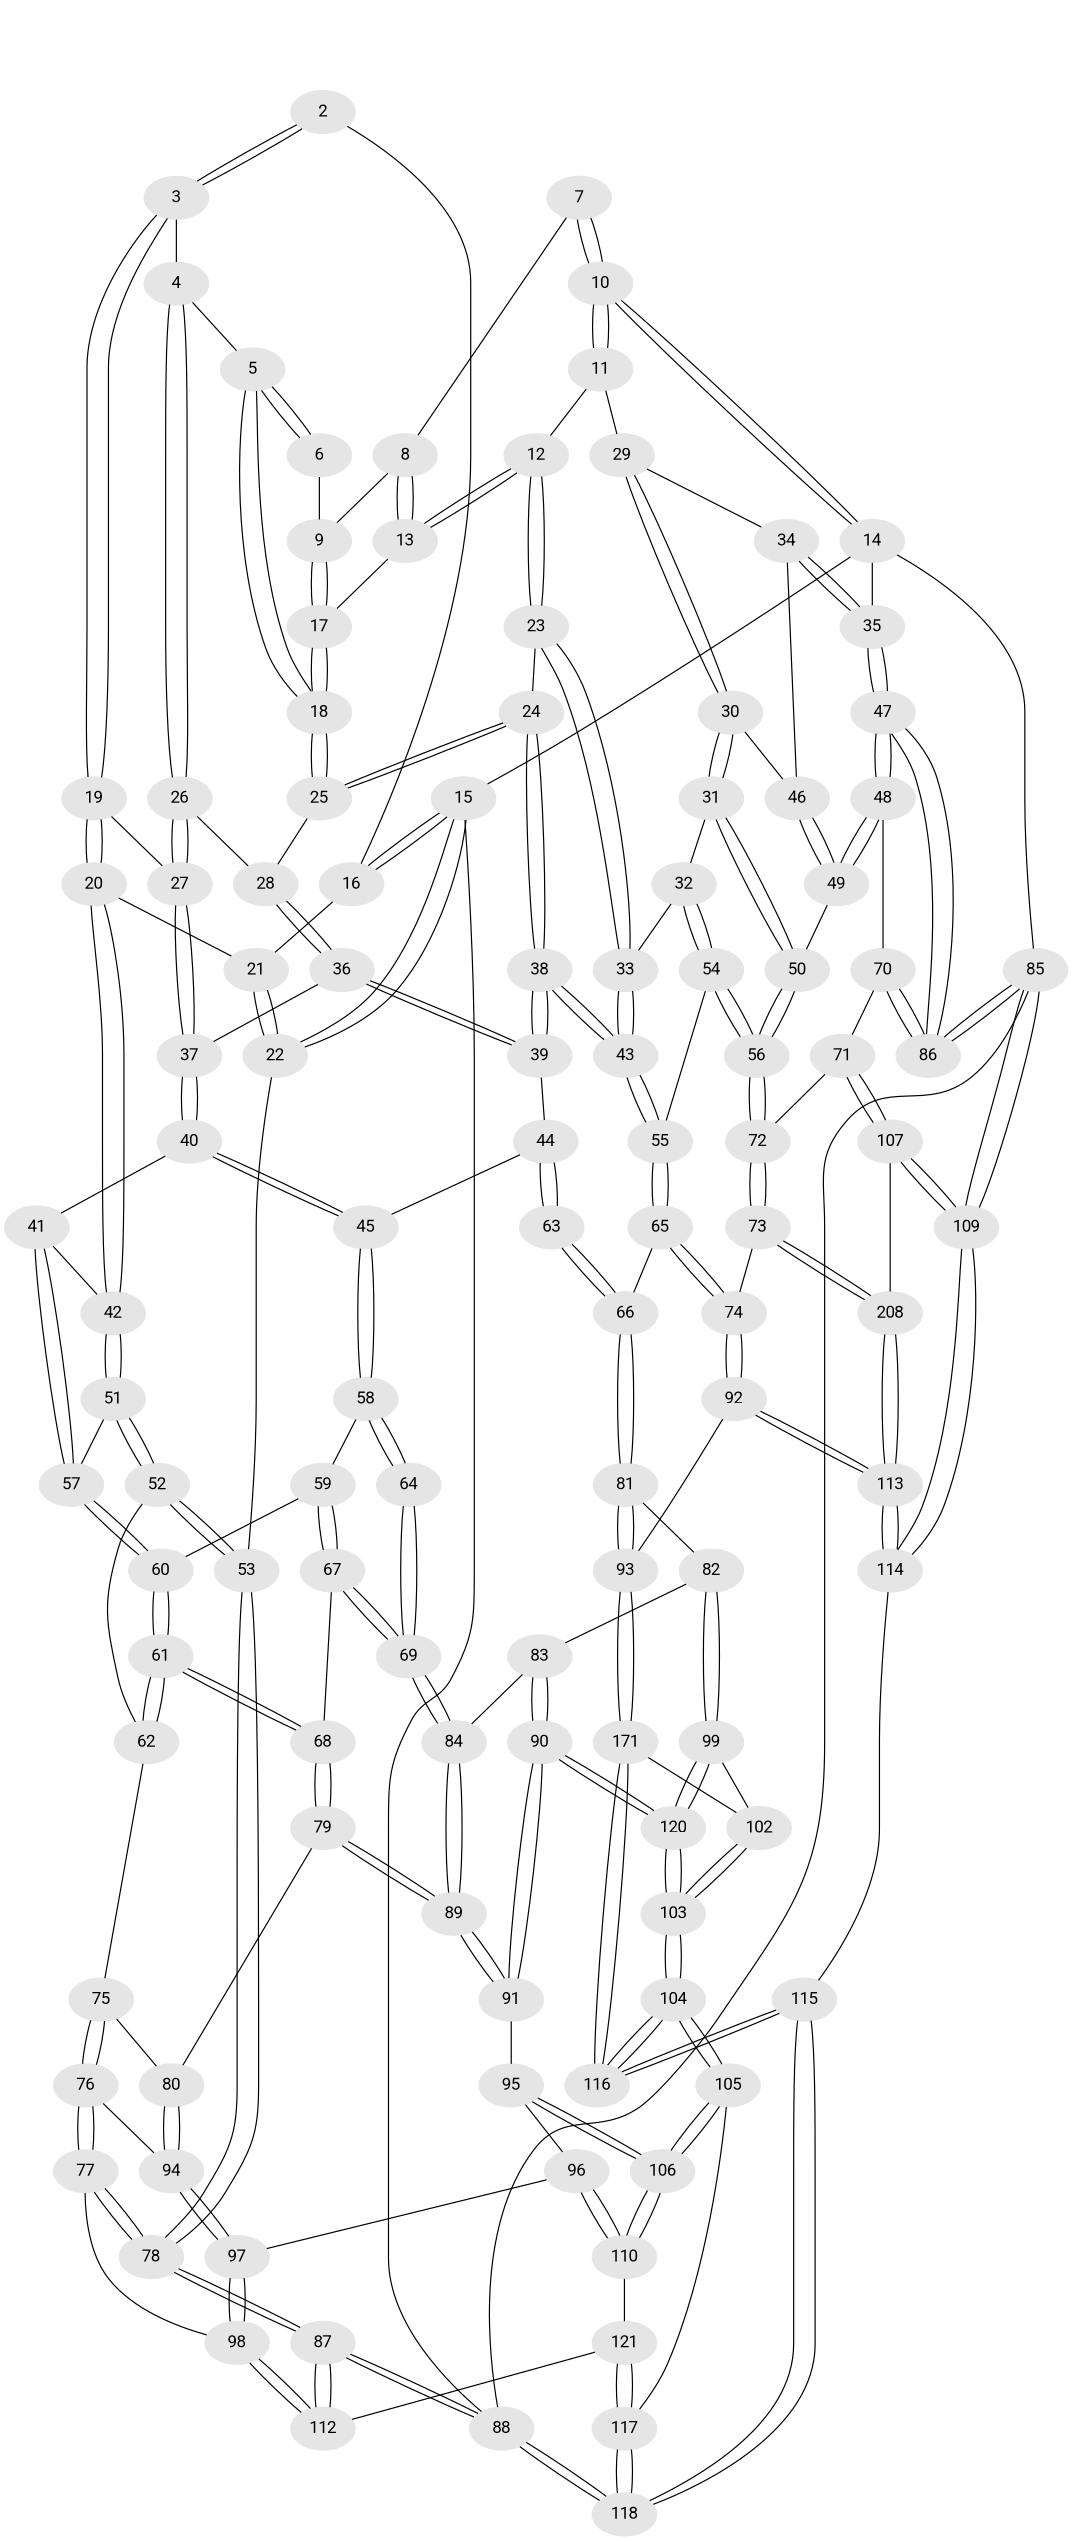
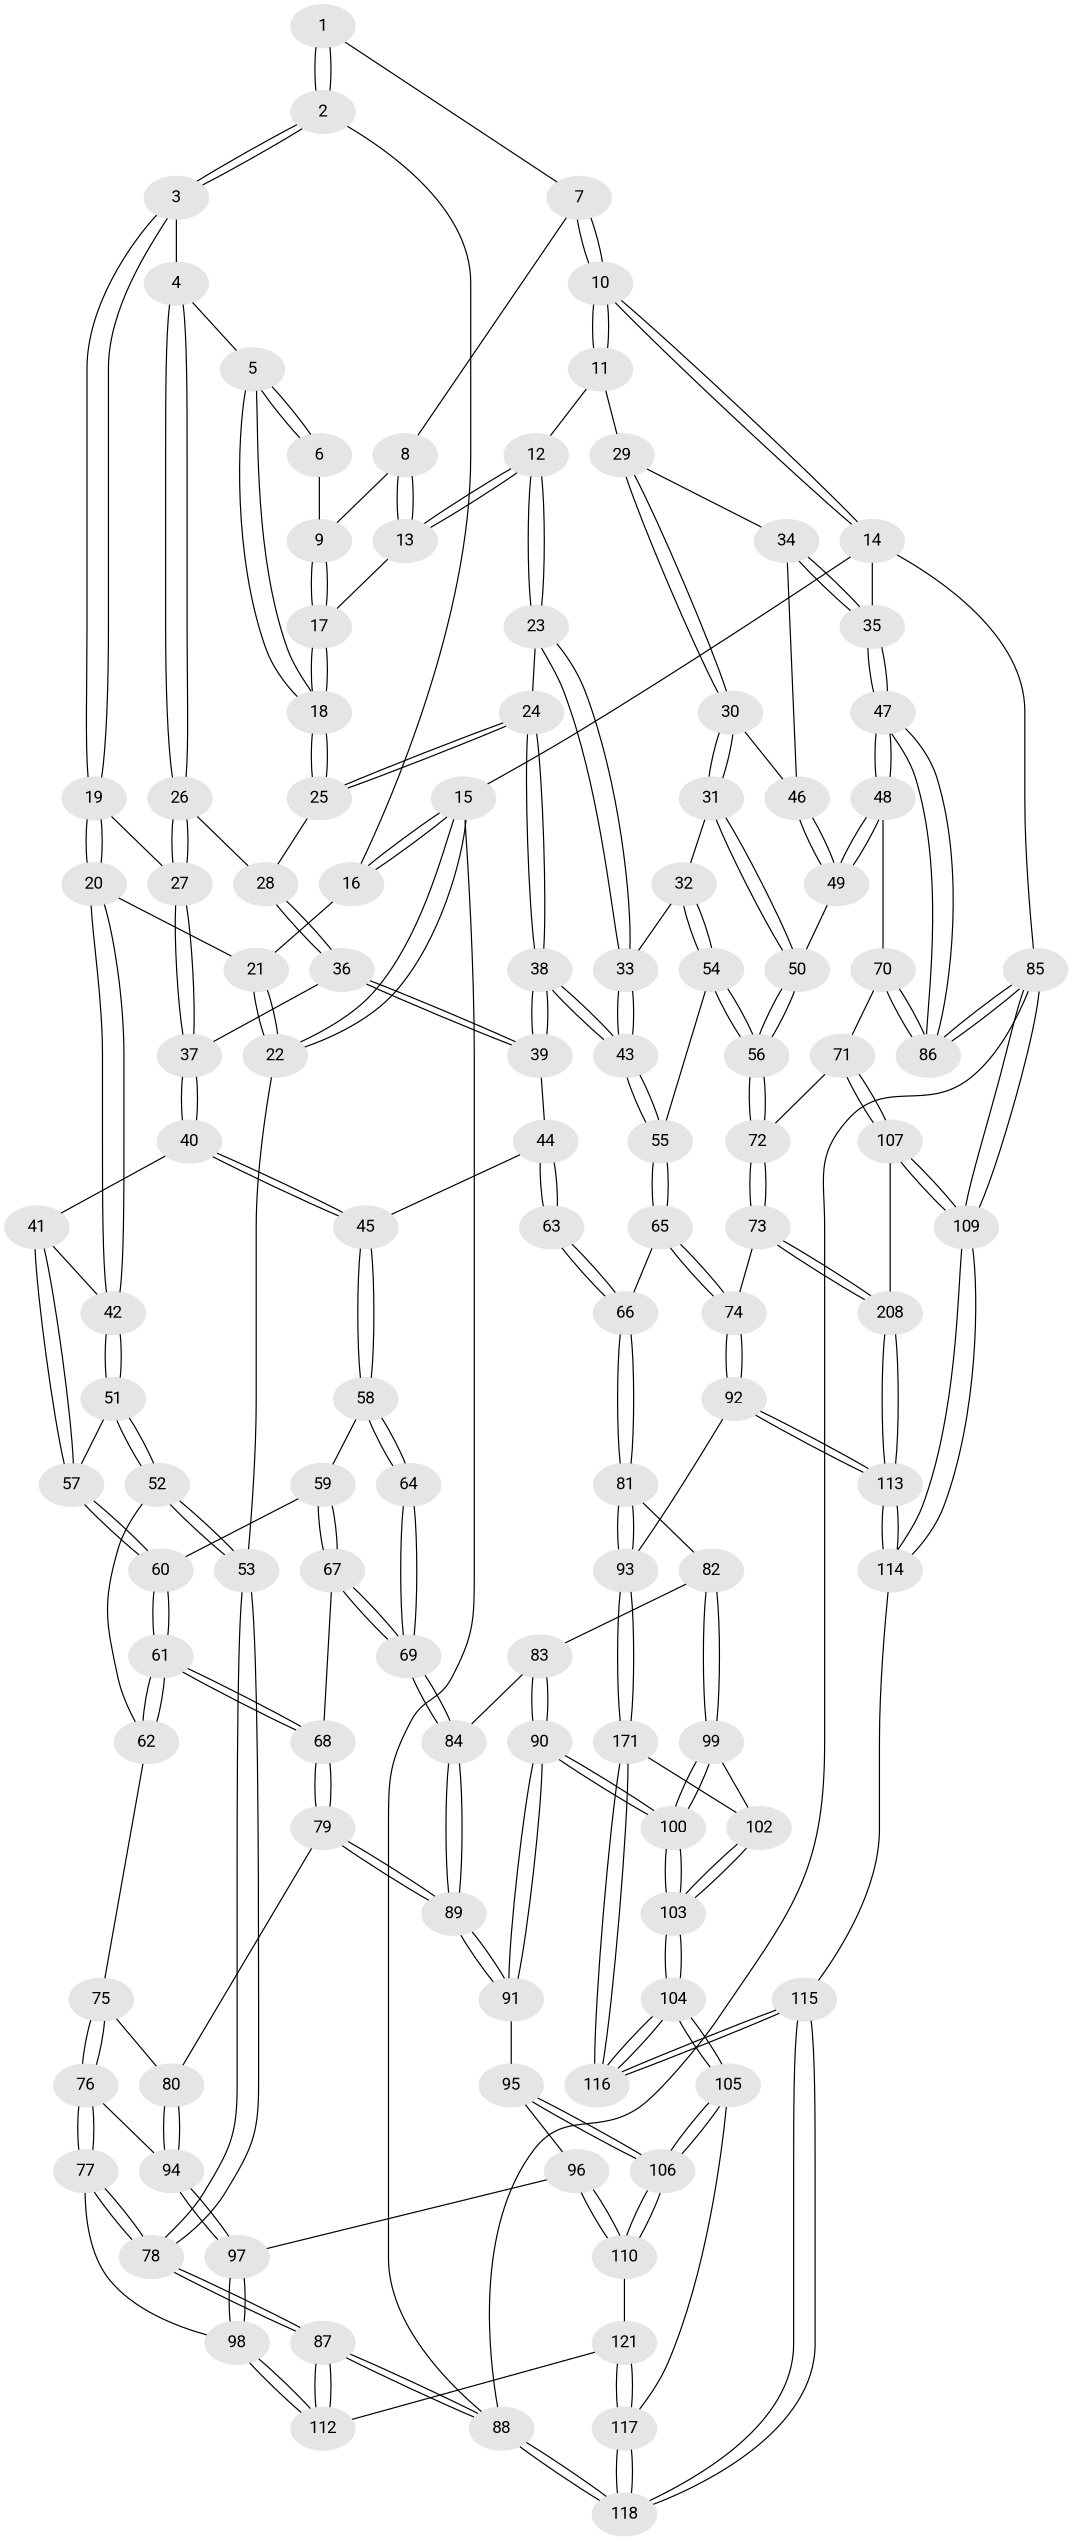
none -> (323, 26)
(673, 1828) -> (673, 1828)
